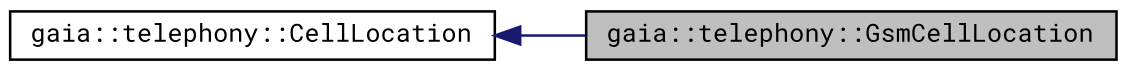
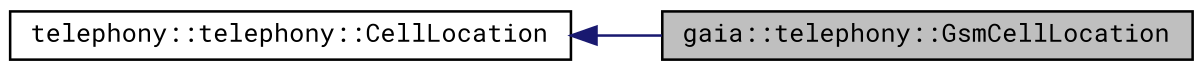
(252, 36) -> (291, 36)
